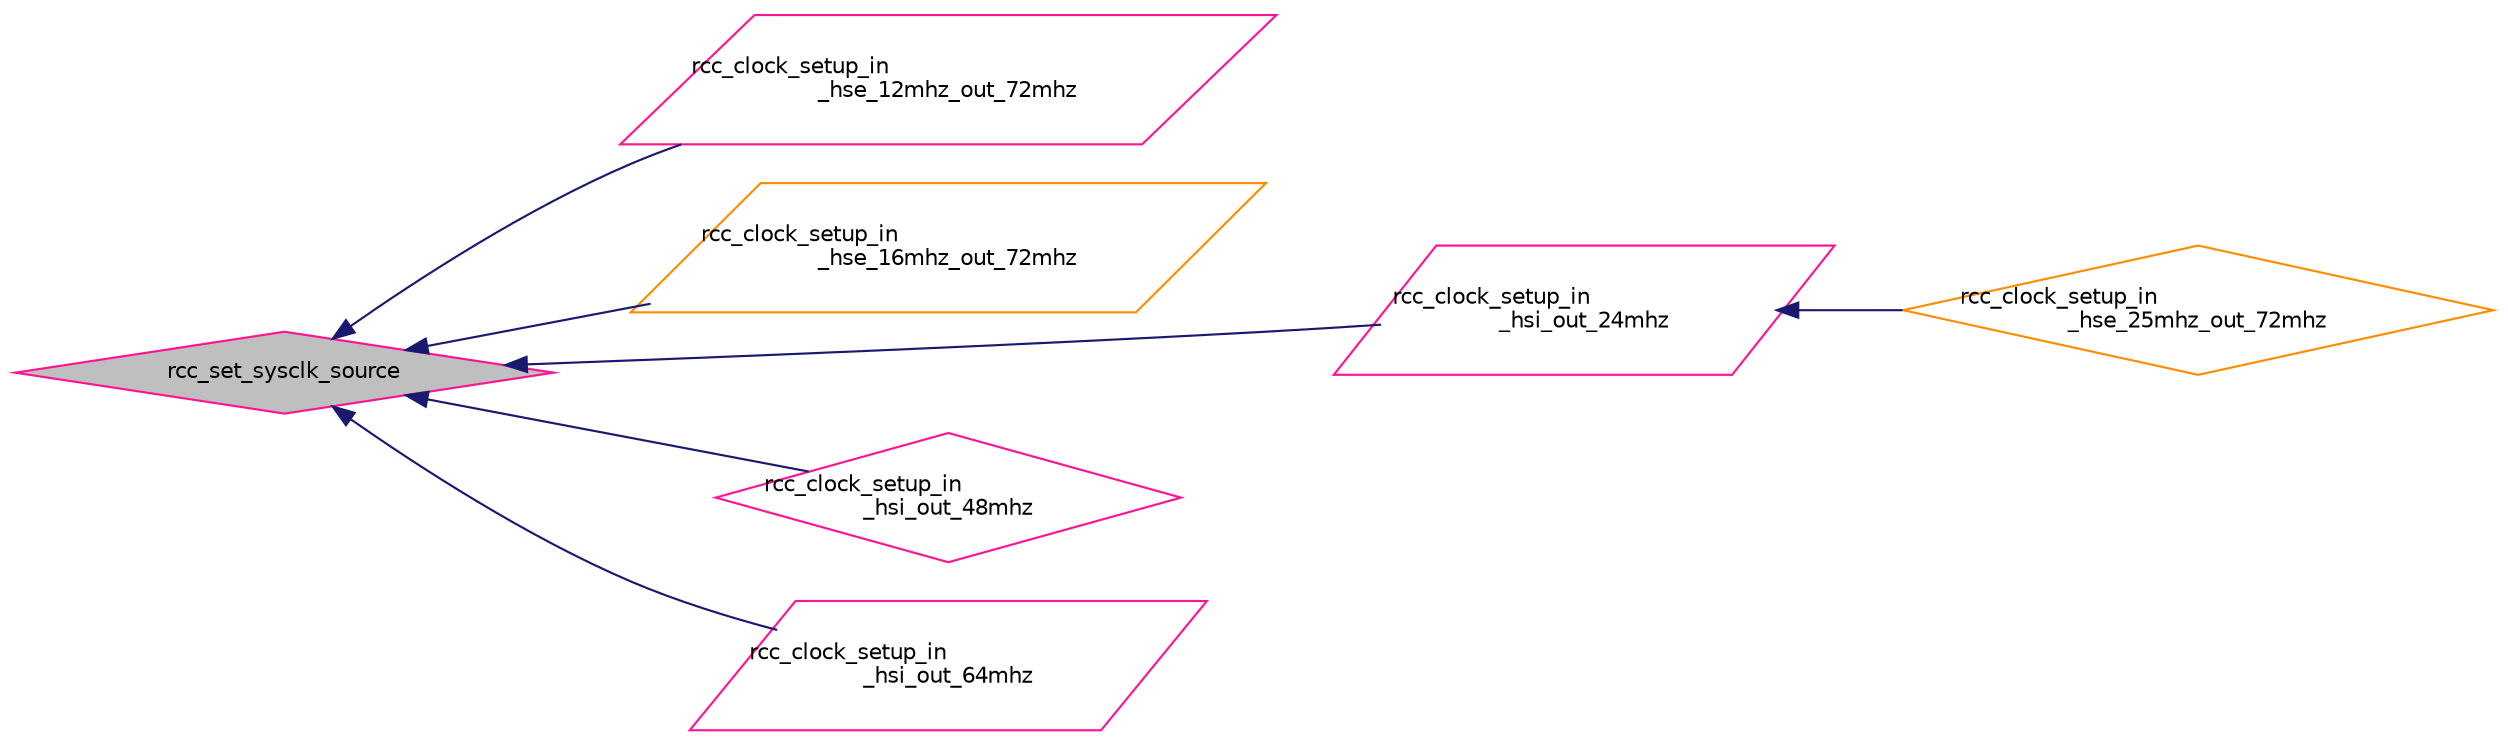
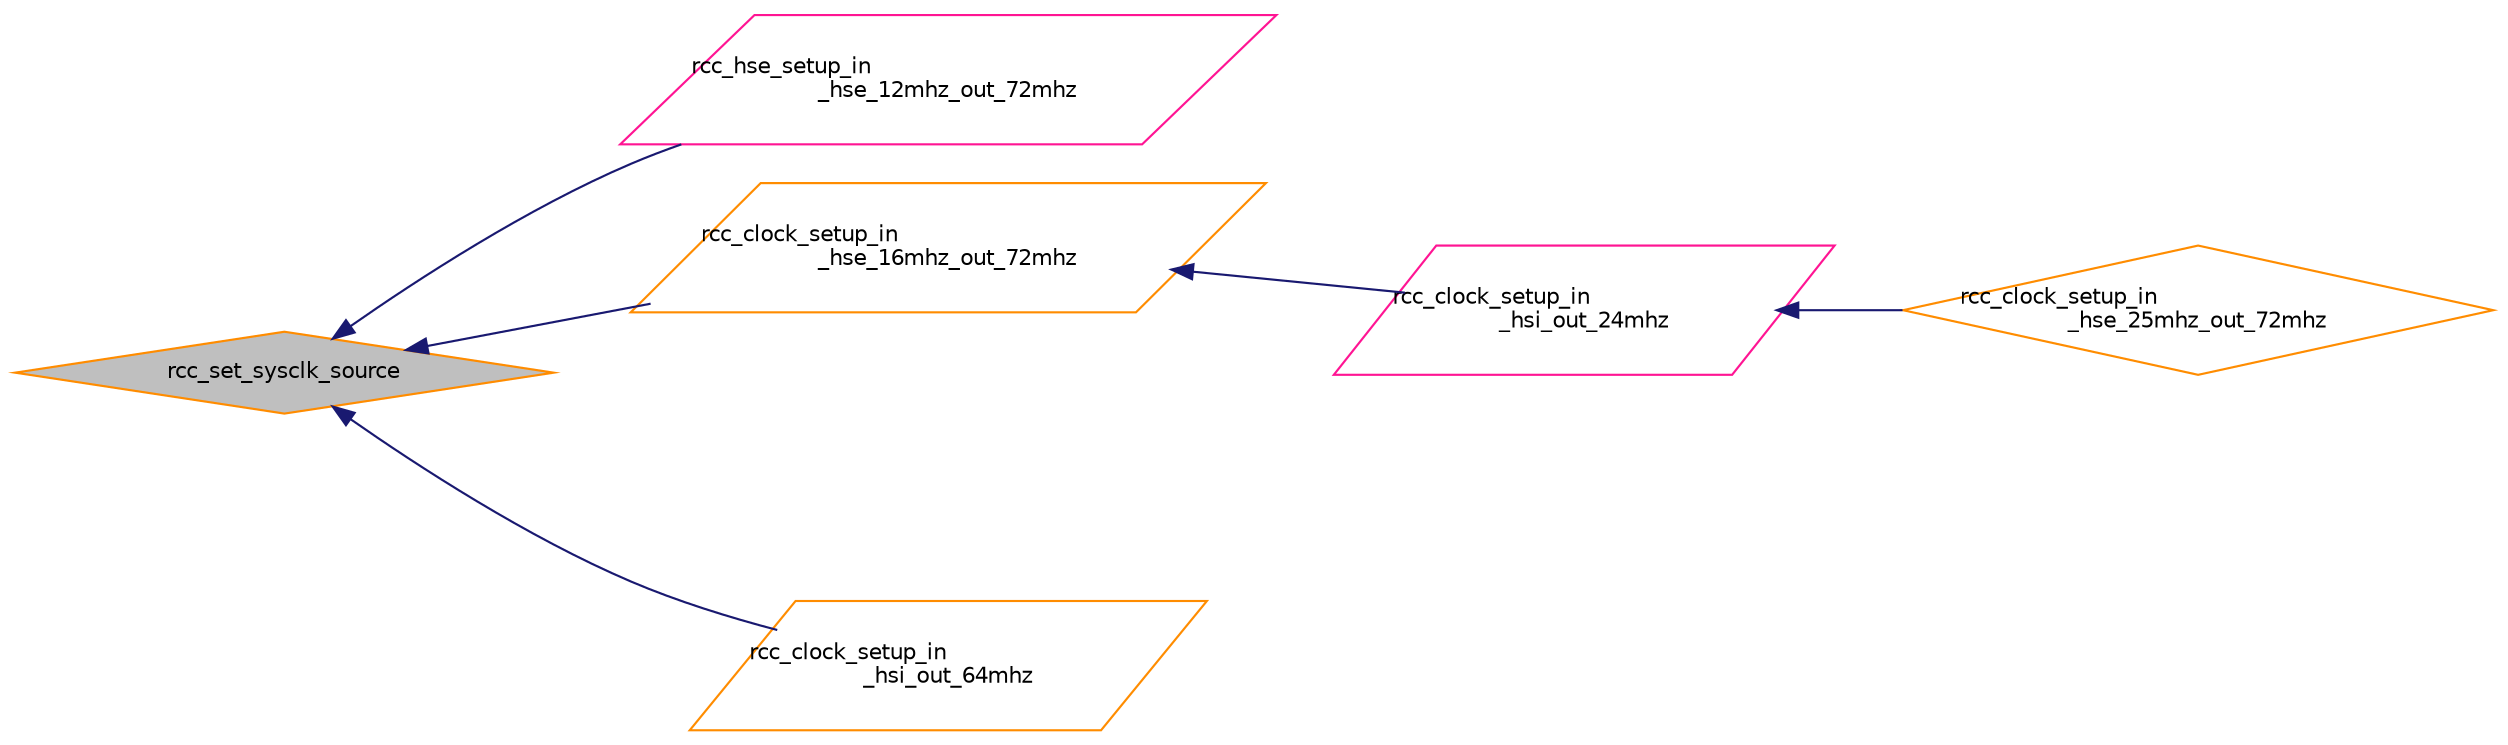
(948, 80) -> (948, 80)
(954, 347) -> (1299, 282)
(284, 373) -> (284, 373)
(948, 498) -> none
(948, 666) -> (948, 666)
